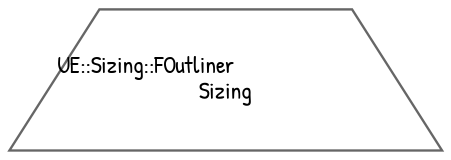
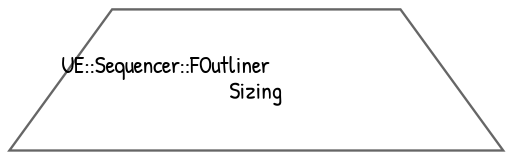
(226, 80) -> (256, 80)
